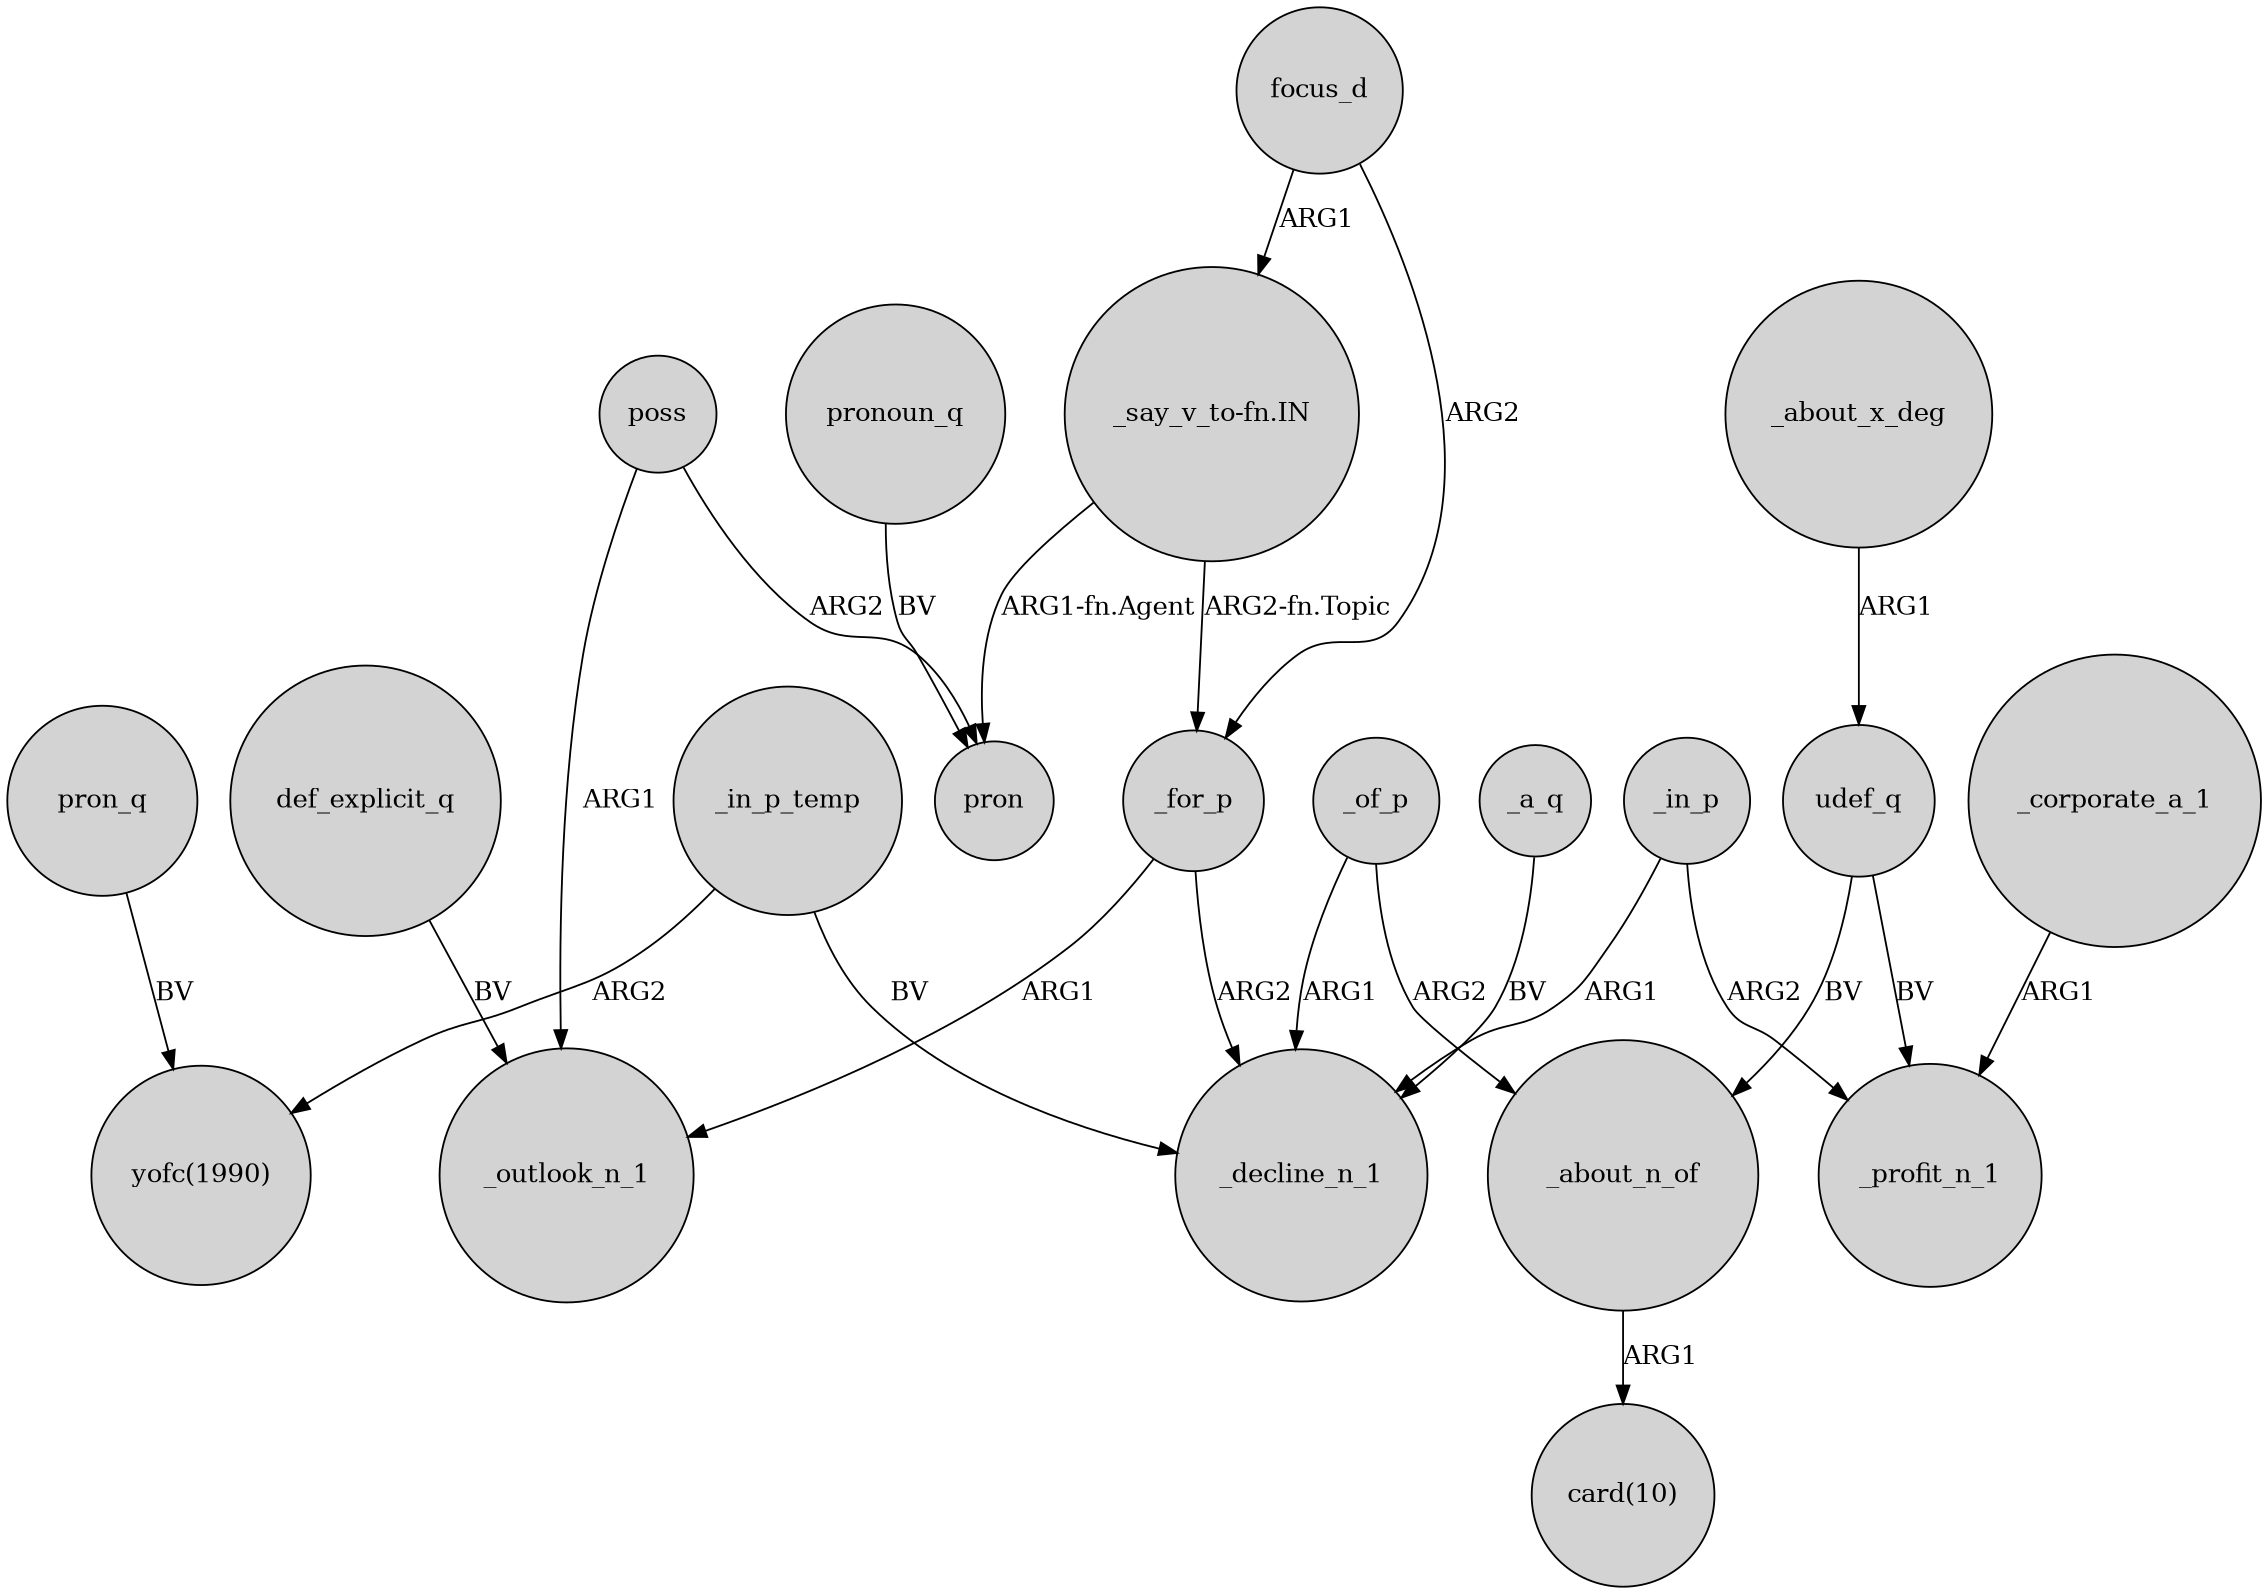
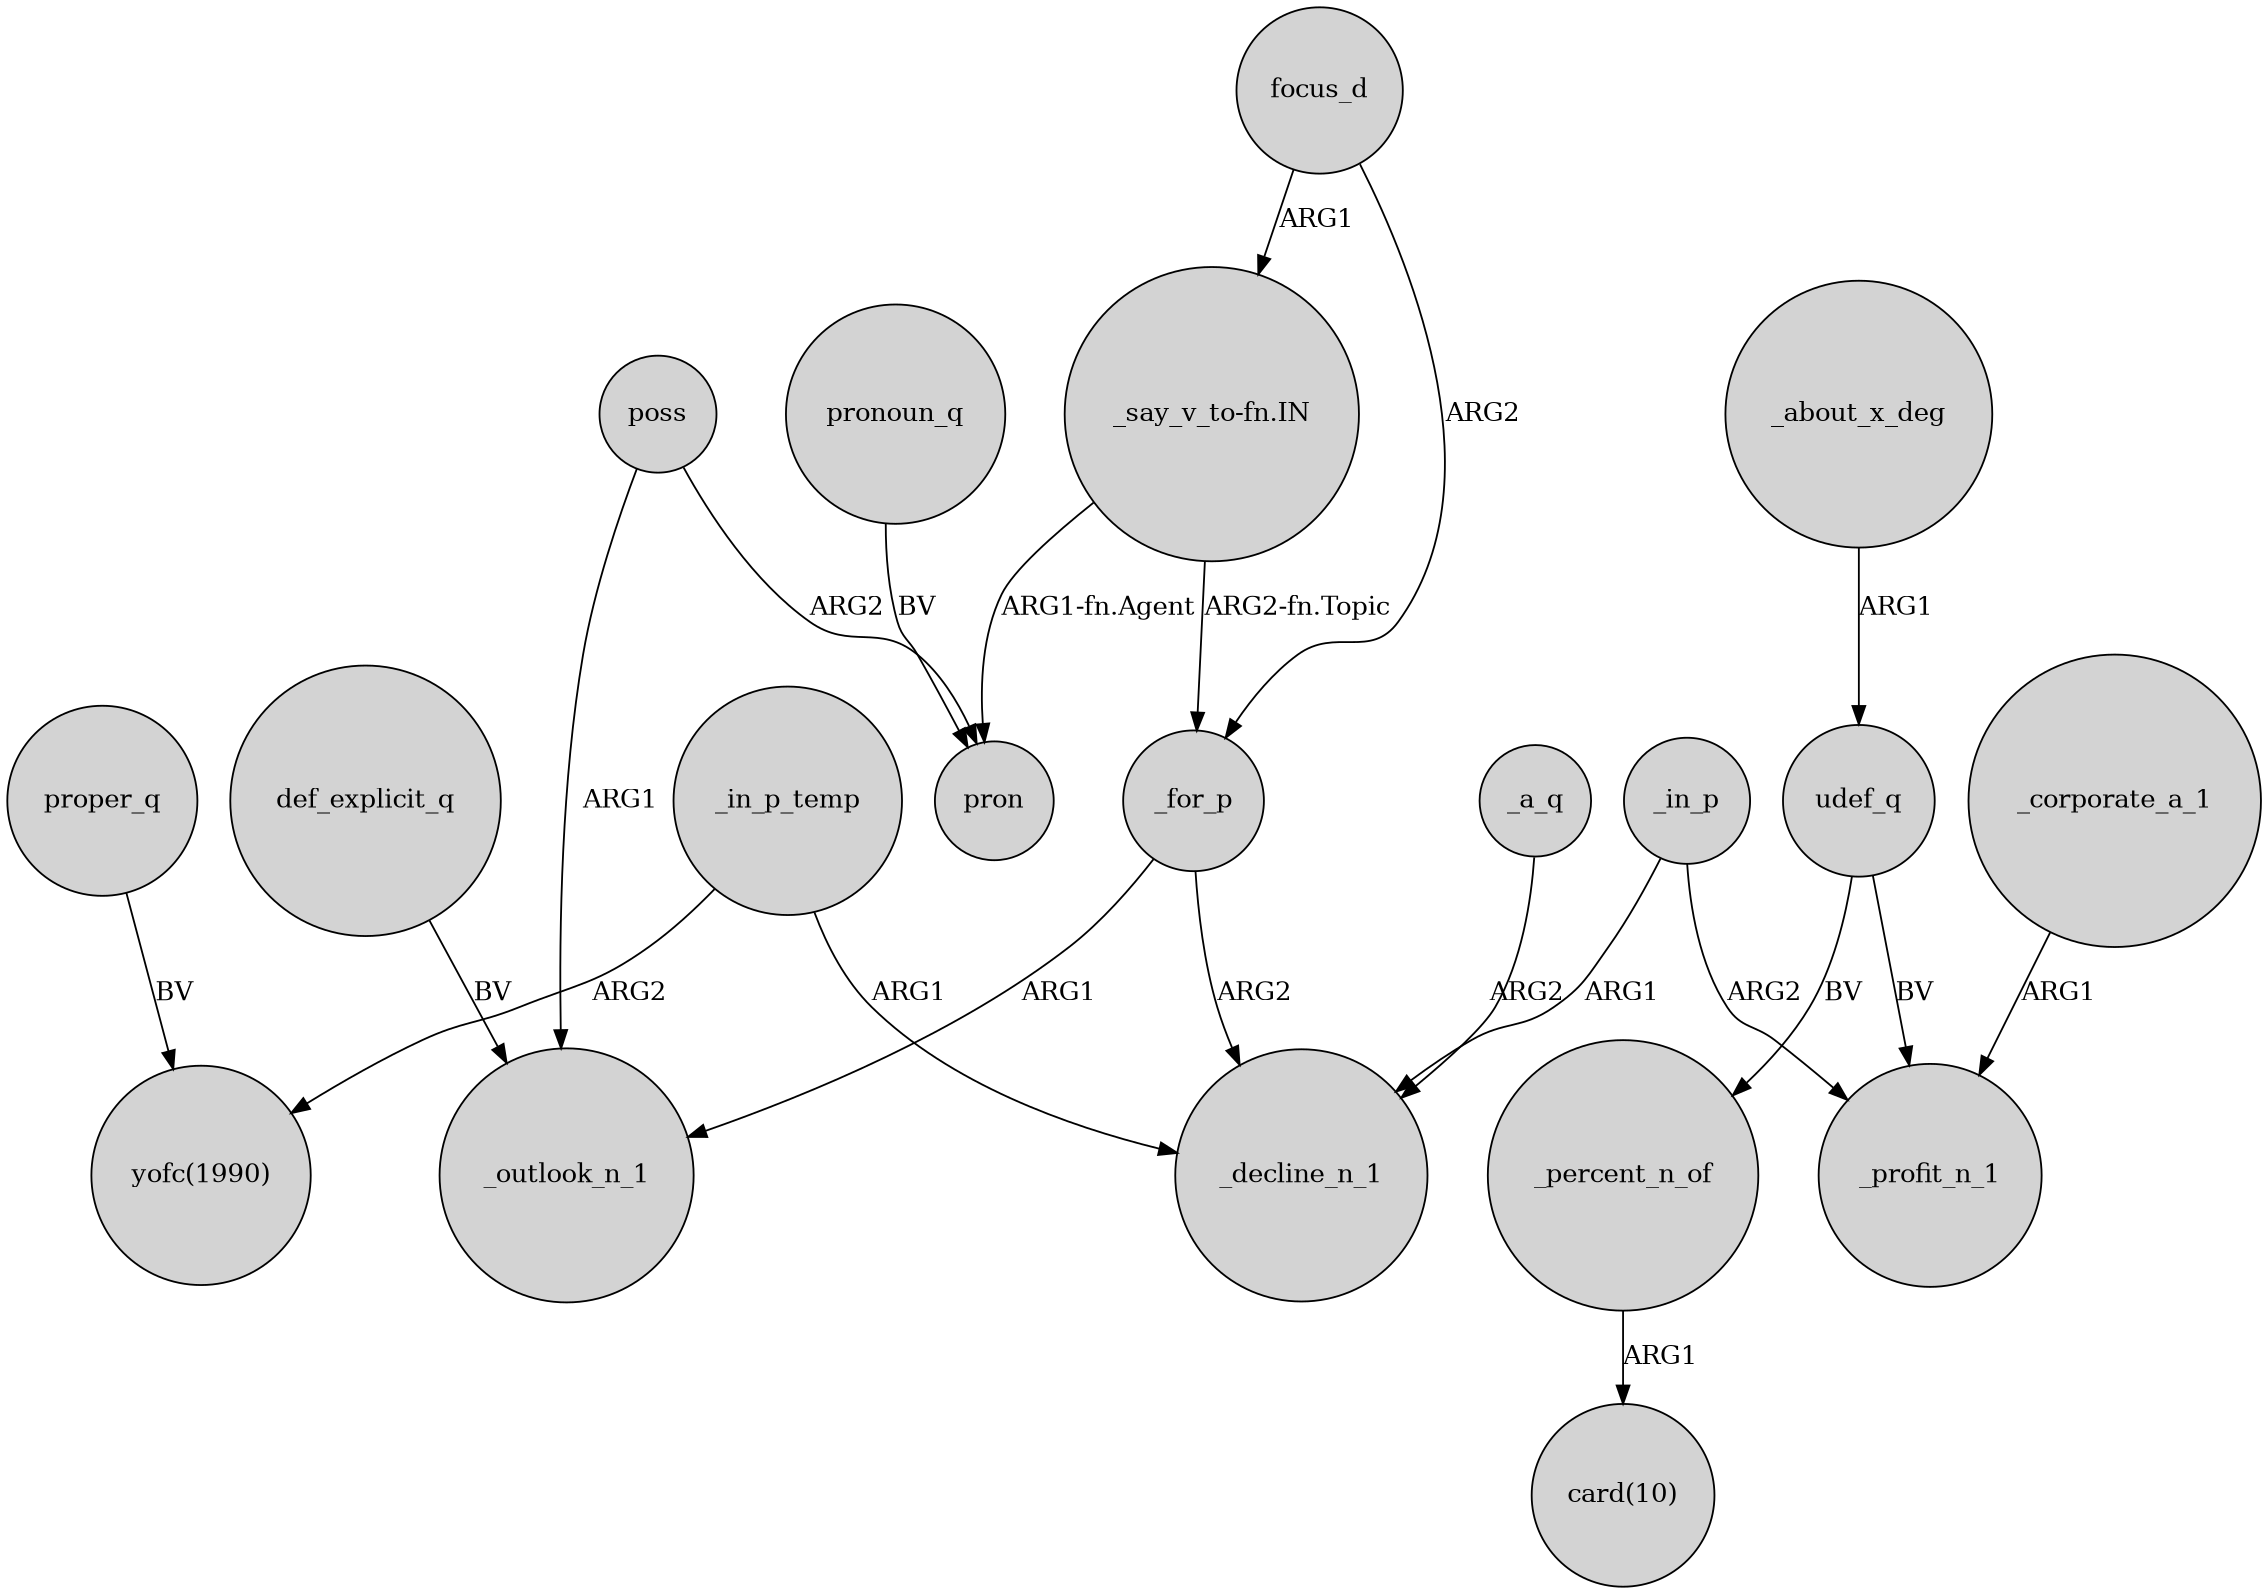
(102, 801) -> (102, 801)
(1376, 801) -> none
(909, 994) -> (909, 994)
(1527, 994) -> (1527, 994)
(1623, 1175) -> (1623, 1175)
